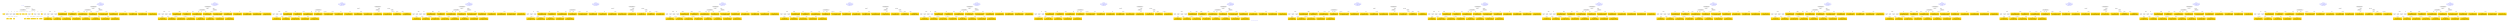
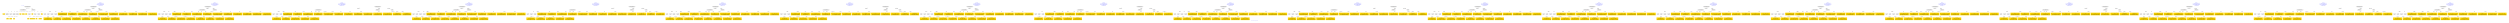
(17, 14) -> (17, 14)
(28, 19) -> none
